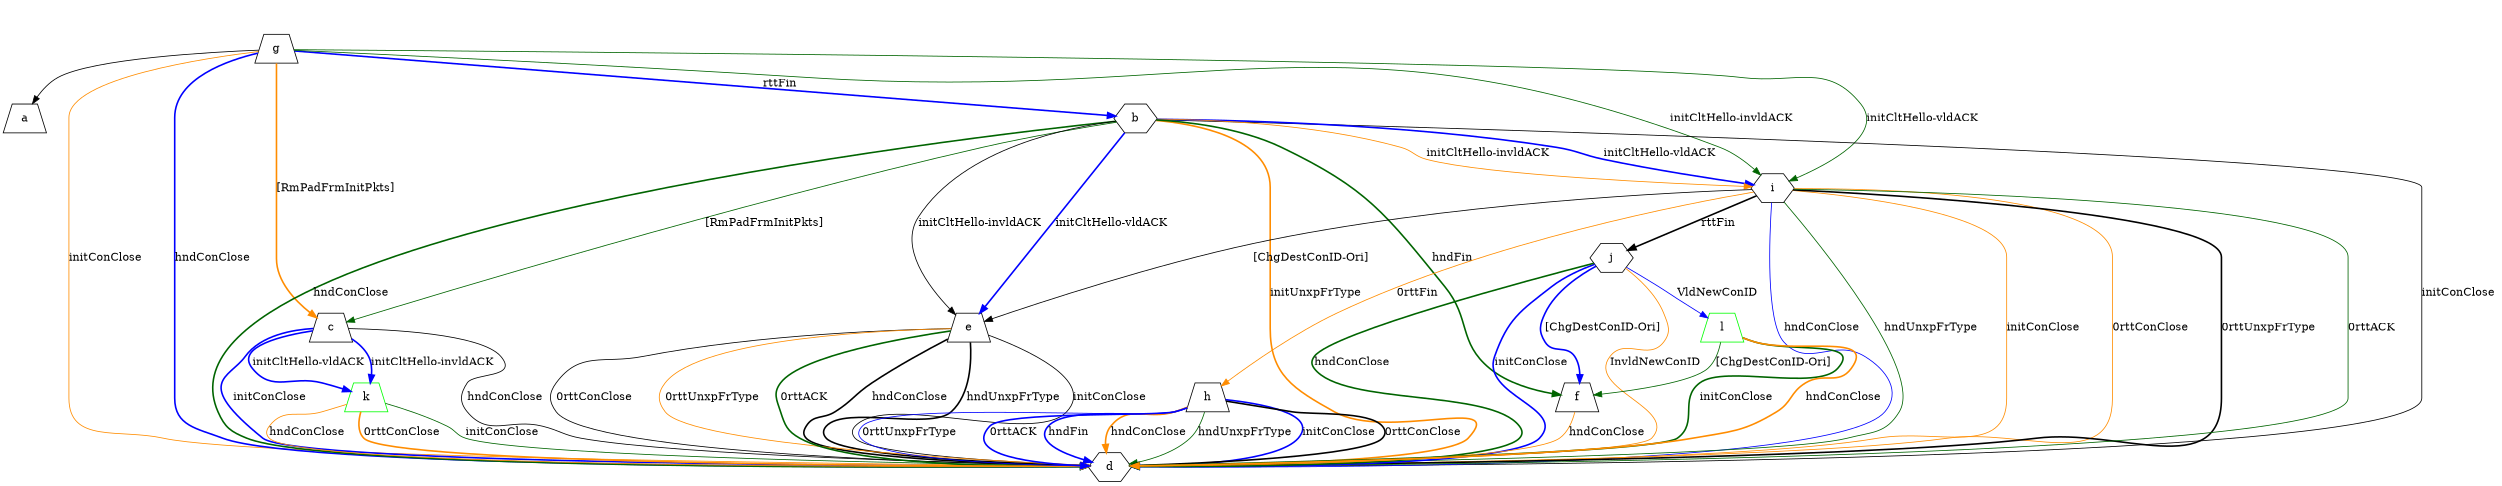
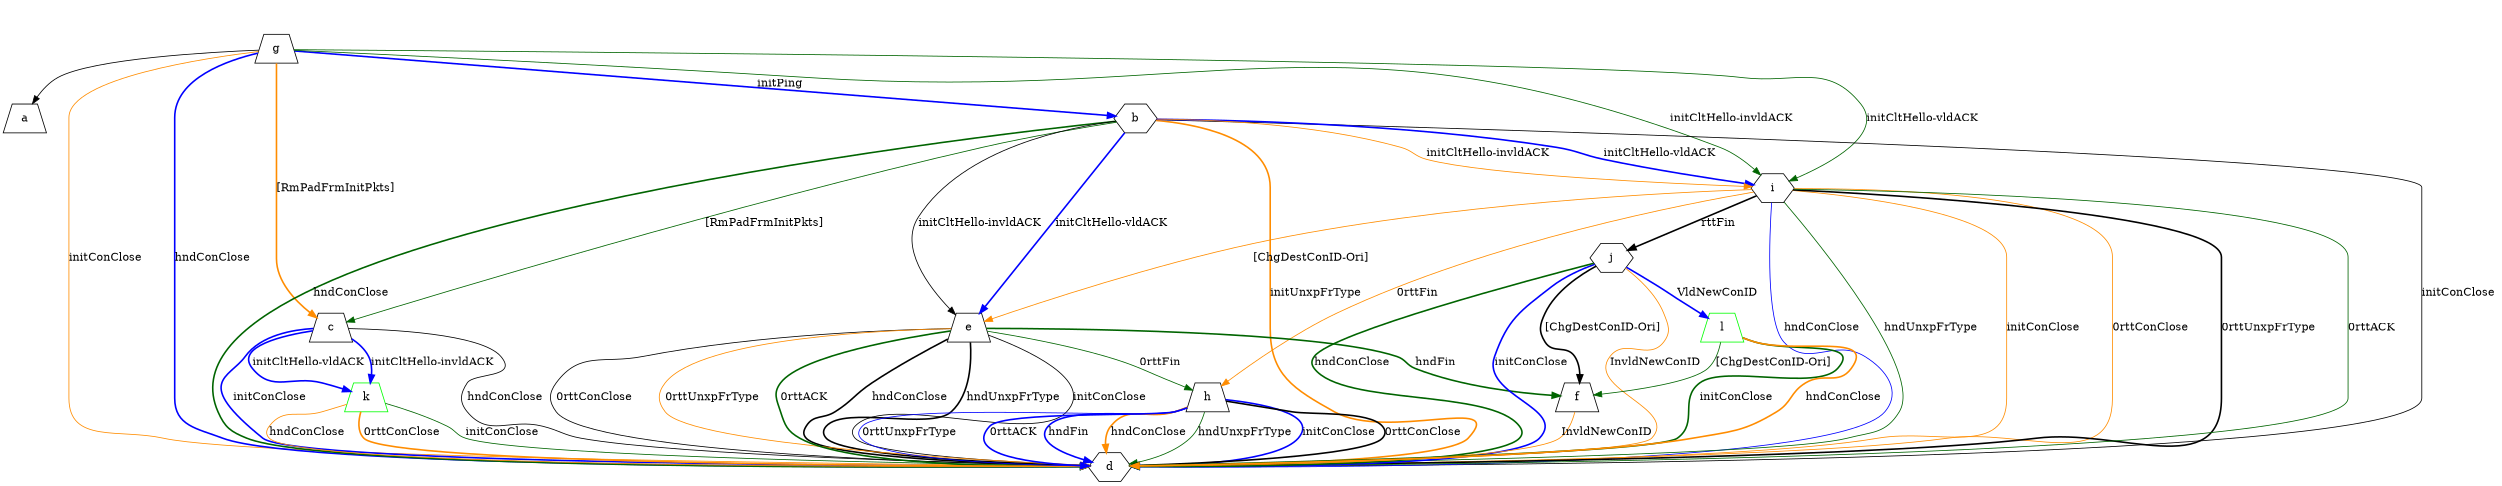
(782, 84) -> (782, 84)
(1376, 208) -> (1259, 337)
(1367, 223) -> (1367, 223)
(1664, 290) -> (1664, 290)
(1542, 320) -> (1542, 320)
none -> (1088, 352)
(1609, 432) -> (1609, 432)
